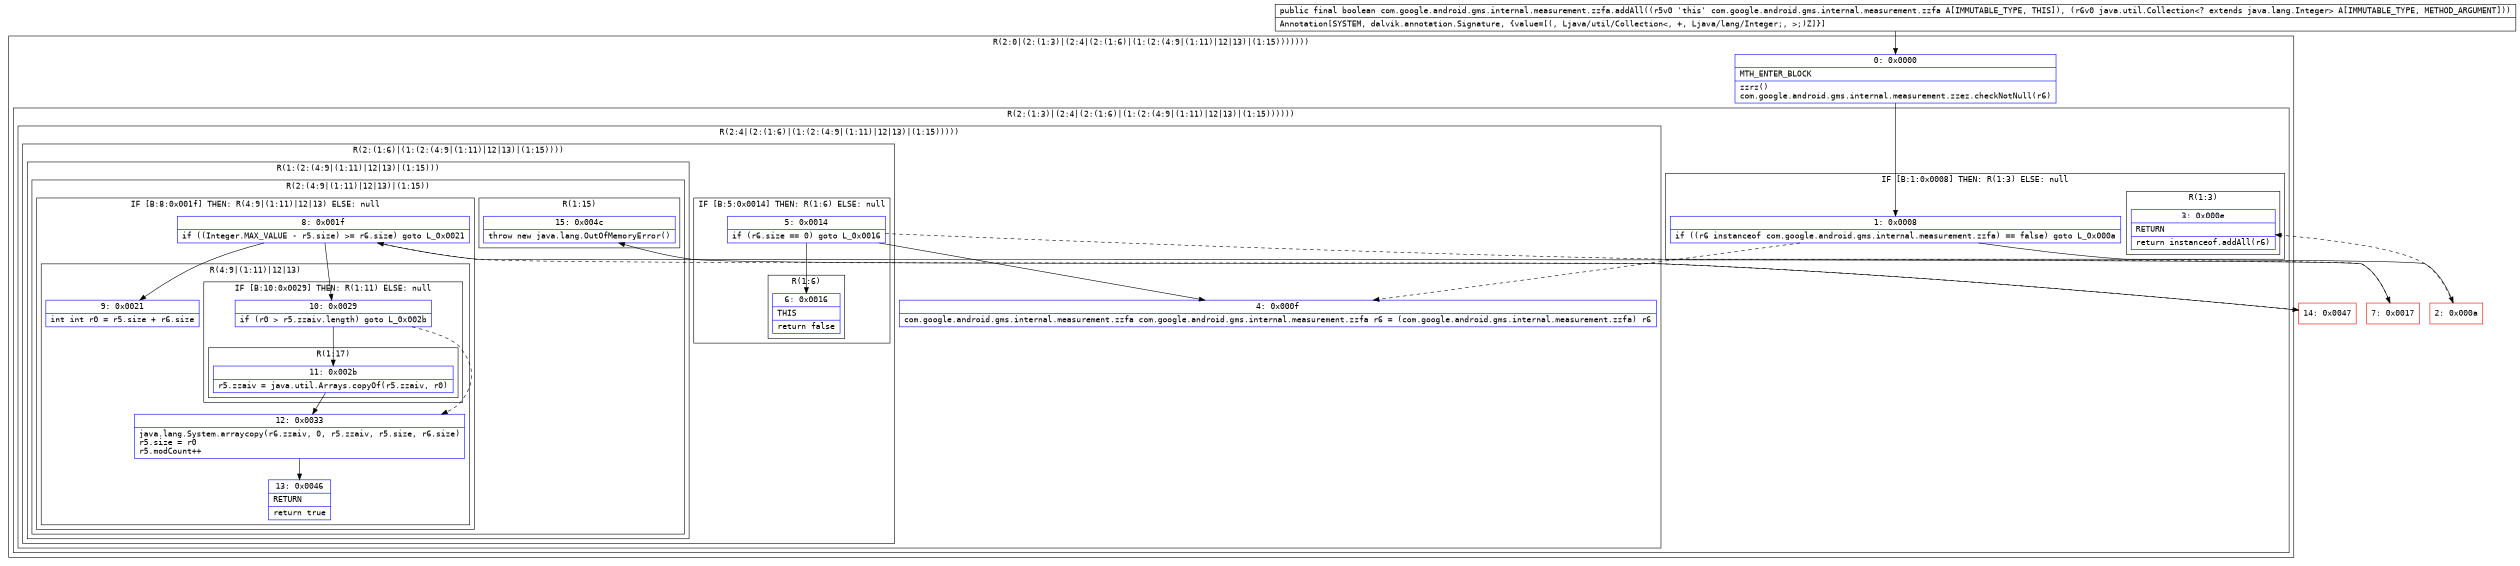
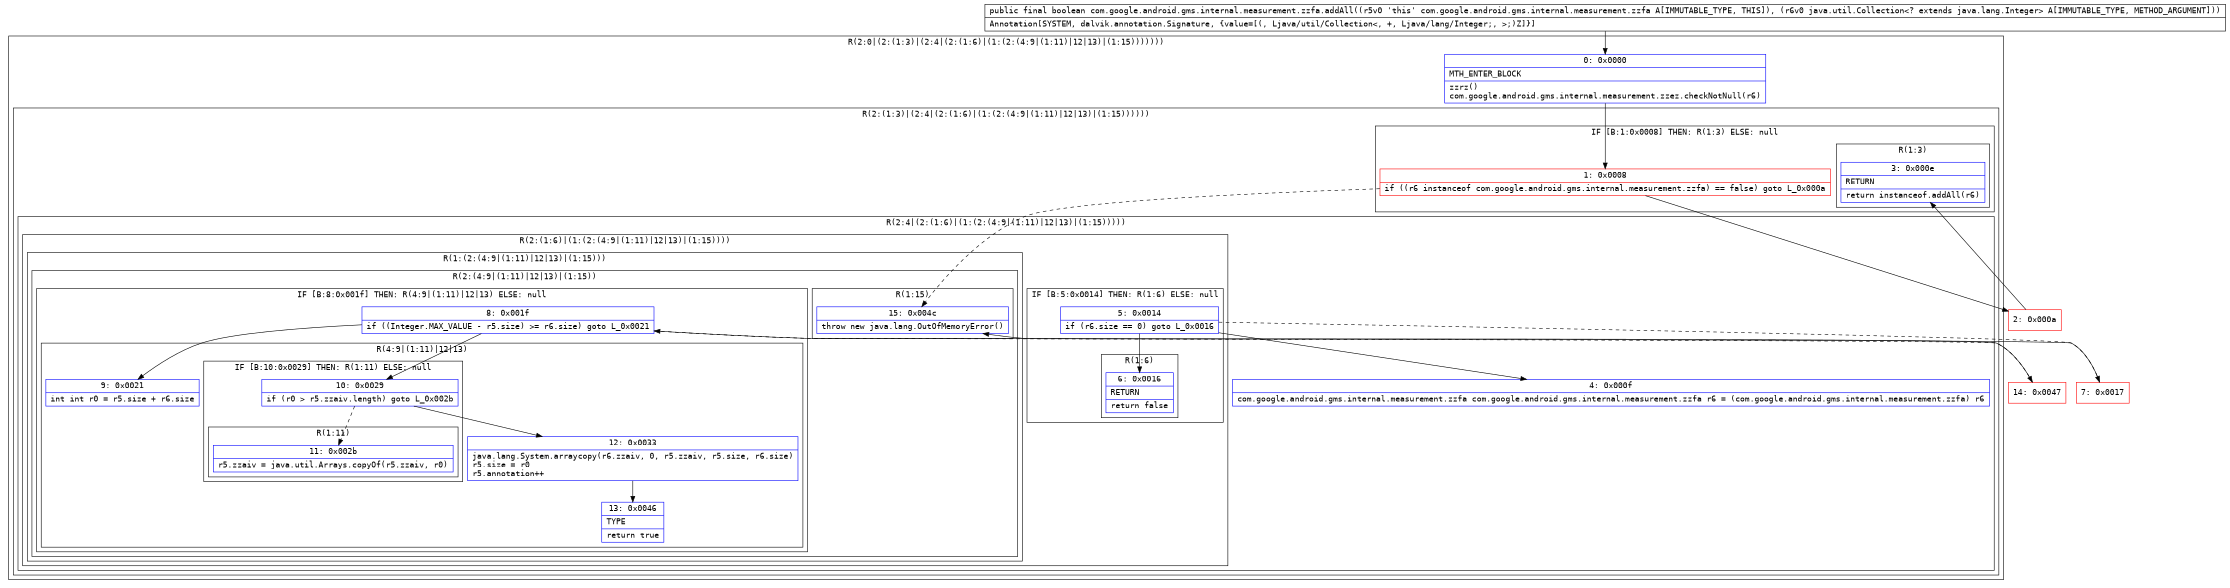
(1896, 230) -> (1605, 182)
(2378, 248) -> (1980, 258)
(1590, 271) -> (1136, 201)
(787, 313) -> (1125, 392)
(333, 343) -> (348, 423)
(455, 343) -> (475, 421)
(333, 354) -> (333, 434)
(321, 401) -> none
(170, 451) -> (508, 474)
(288, 500) -> (616, 522)
